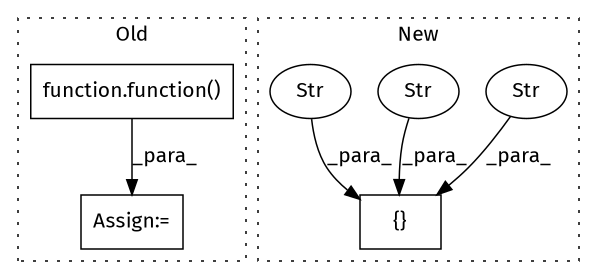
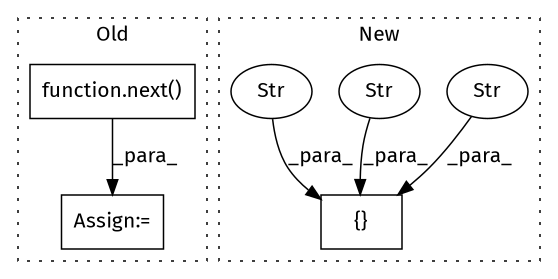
(132, 92) -> (112, 92)
